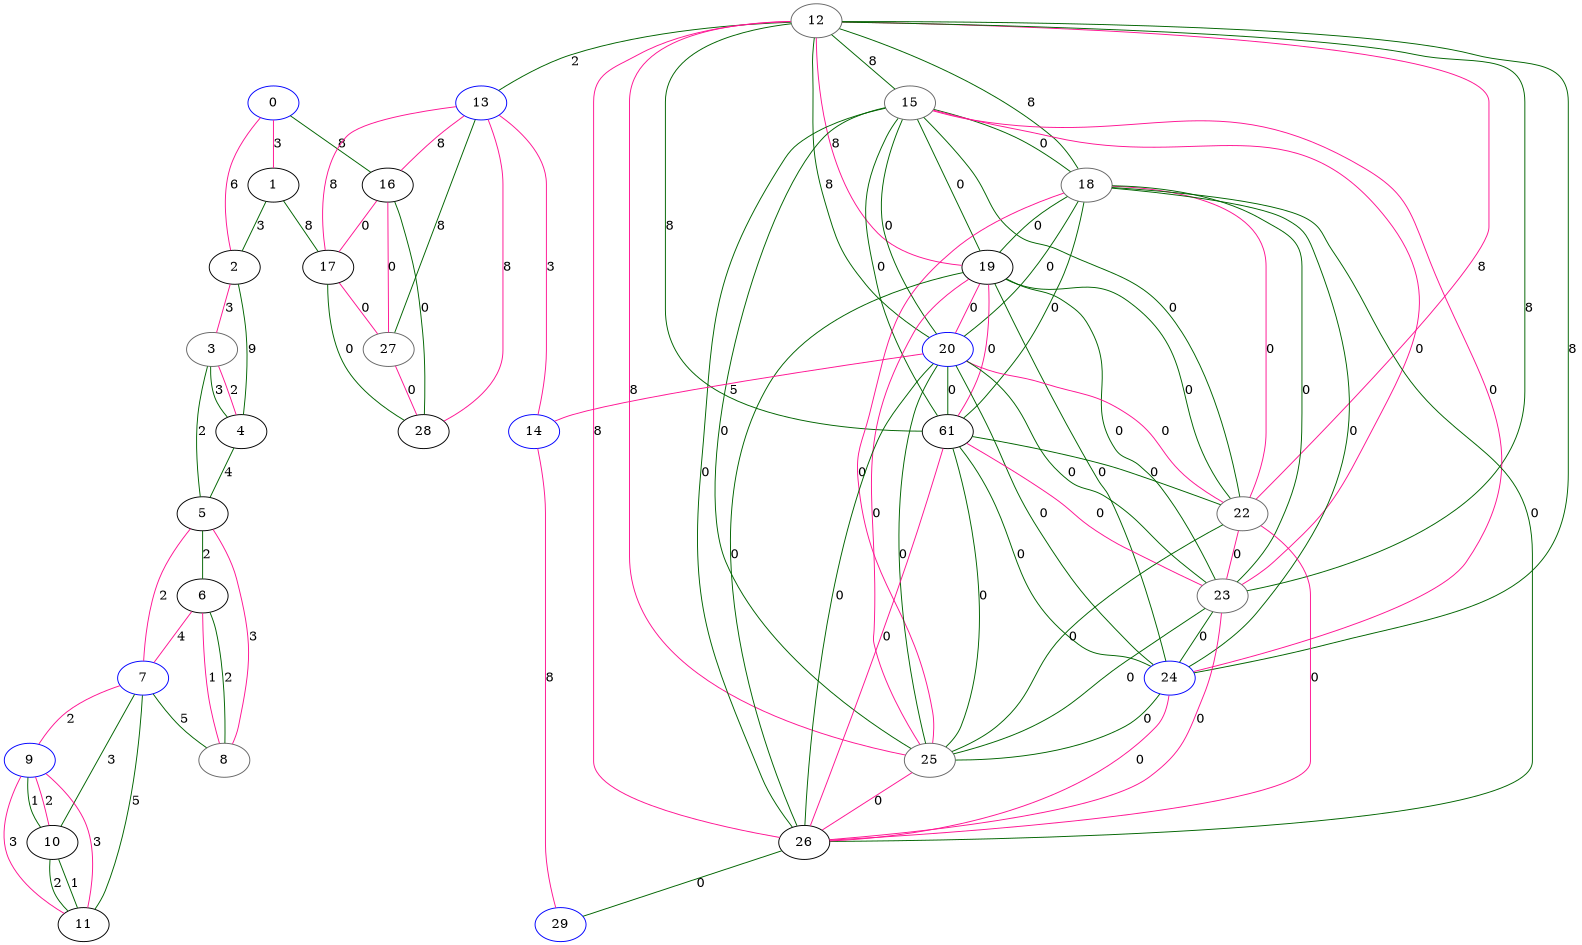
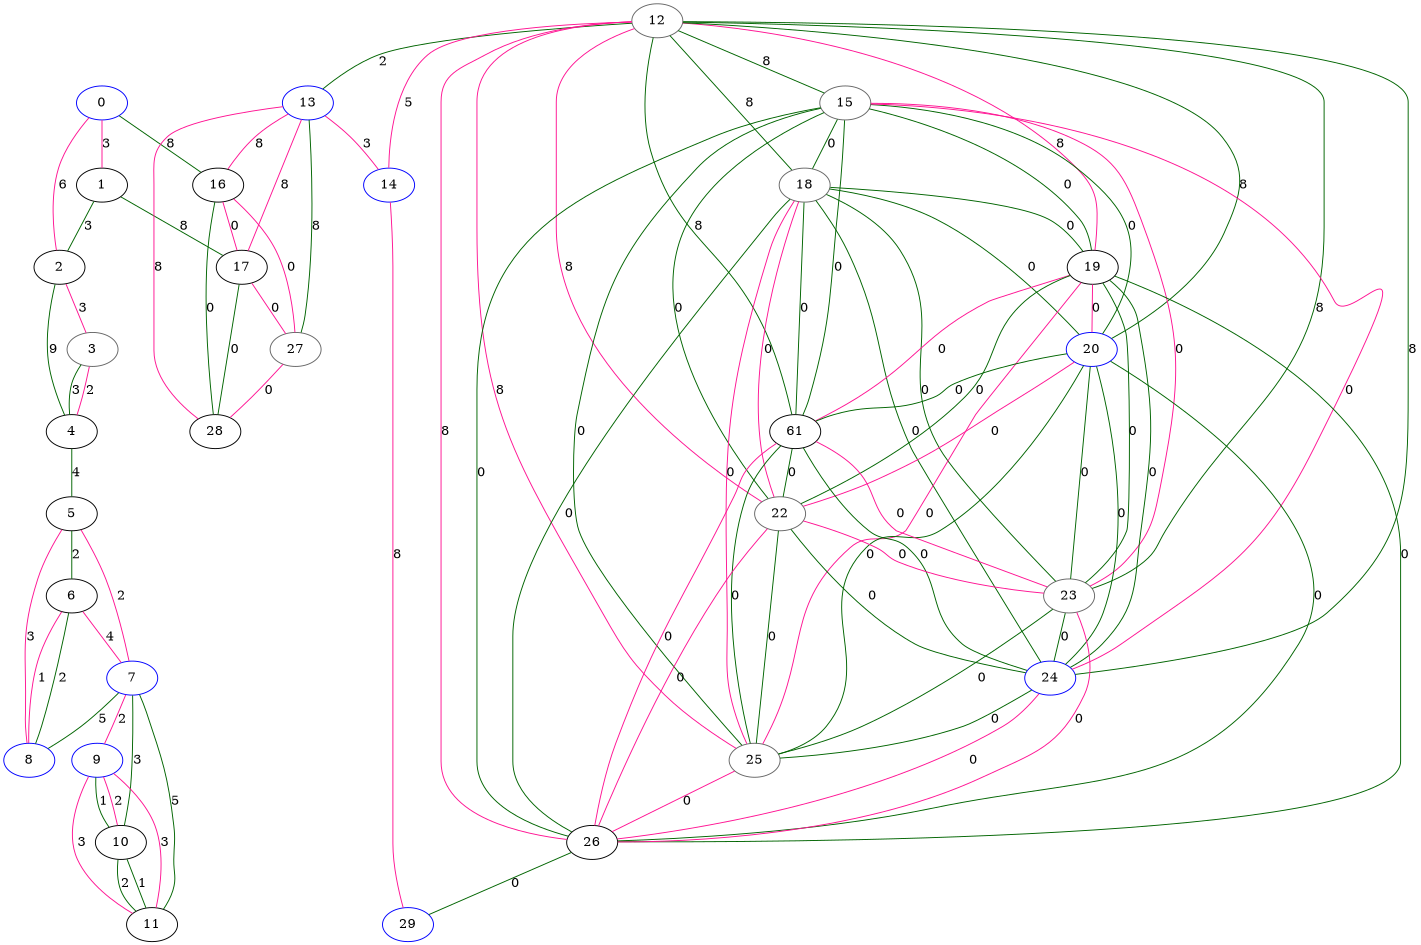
(738, 382) -> (436, 50)
(197, 431) -> none
none -> (892, 629)
(224, 760) -> (29, 760)
